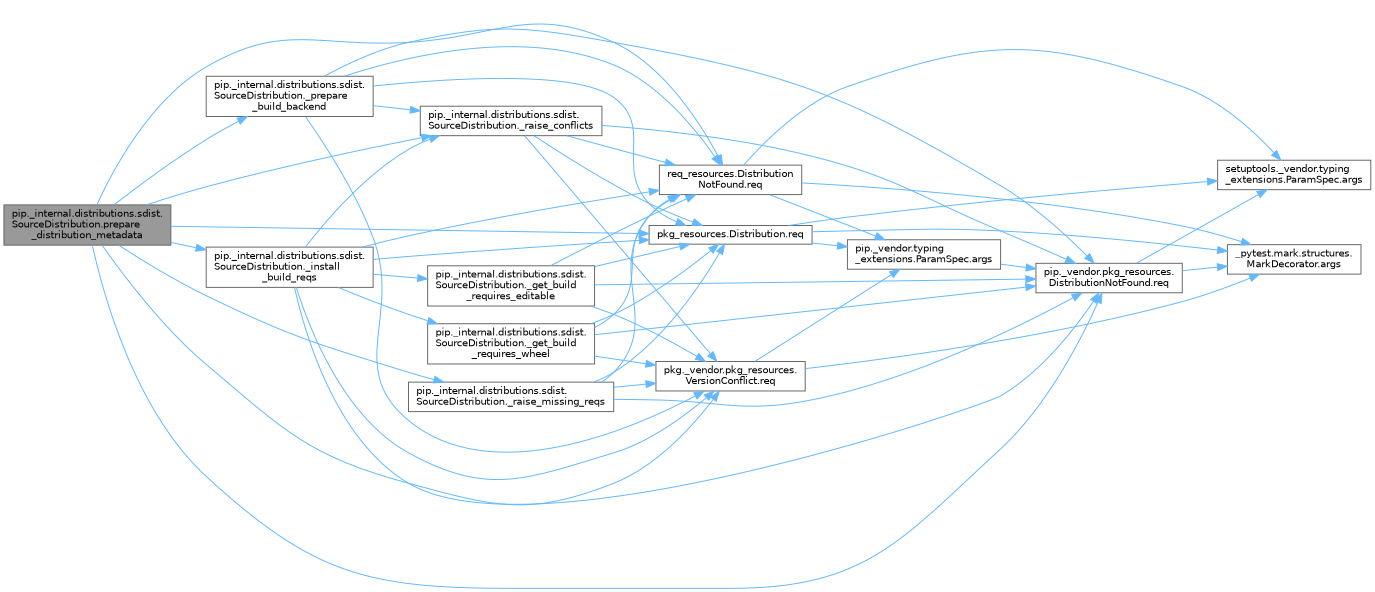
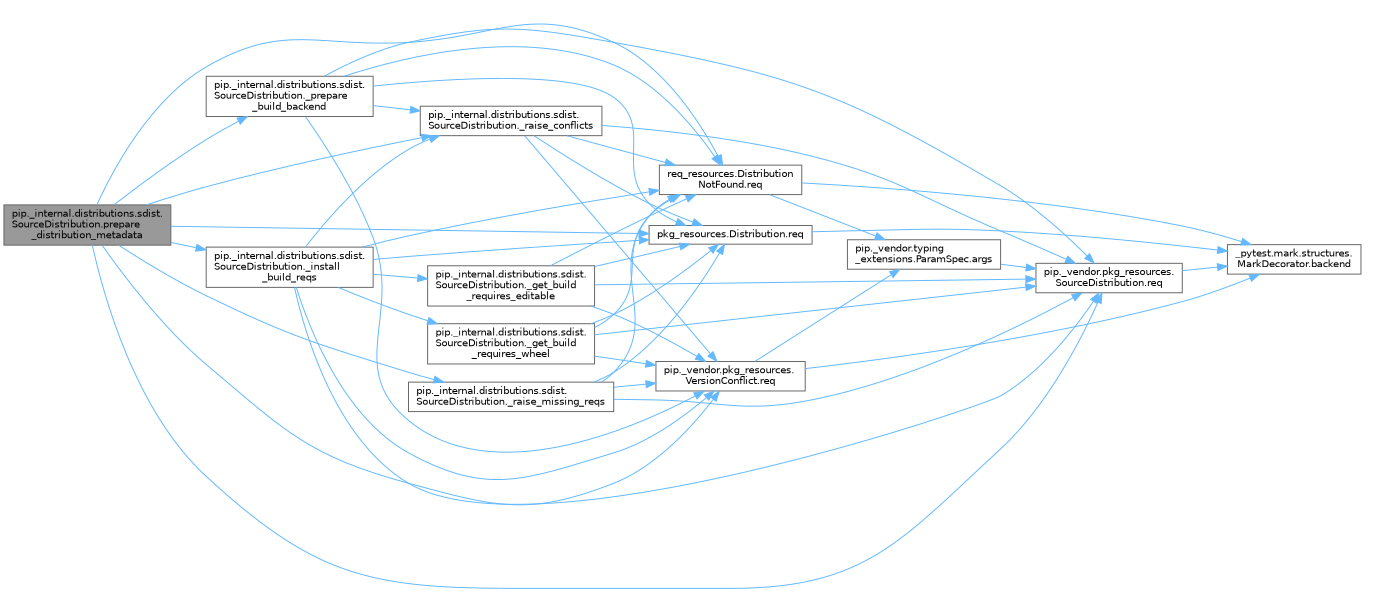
(1294, 175) -> none
(825, 244) -> none
(1294, 259) -> (1294, 259)
(1109, 278) -> (1109, 278)
(731, 376) -> (731, 376)
